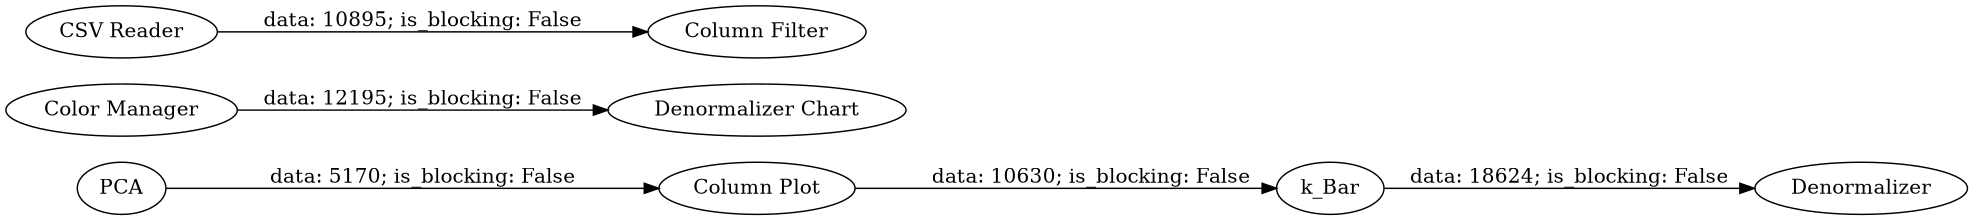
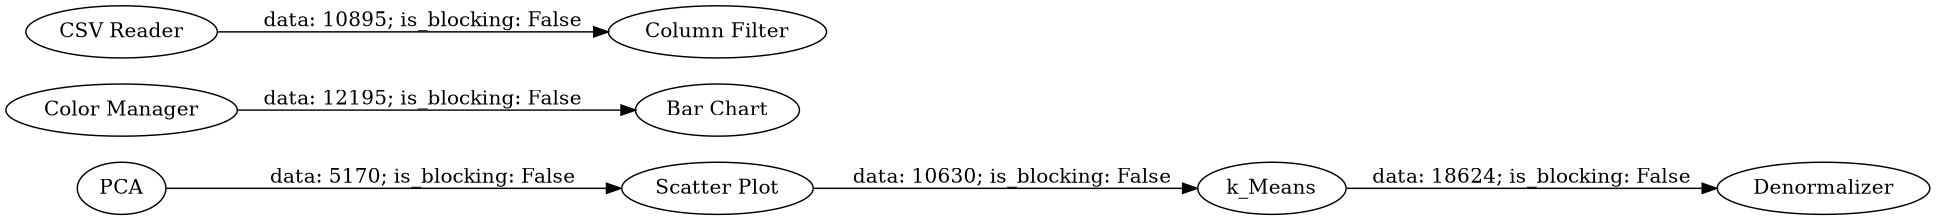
(757, 110) -> (717, 110)
(757, 188) -> (717, 188)
(1330, 188) -> (1272, 188)
